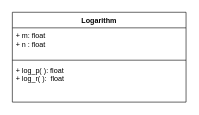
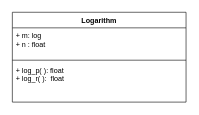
(32, 36) -> (28, 36)
